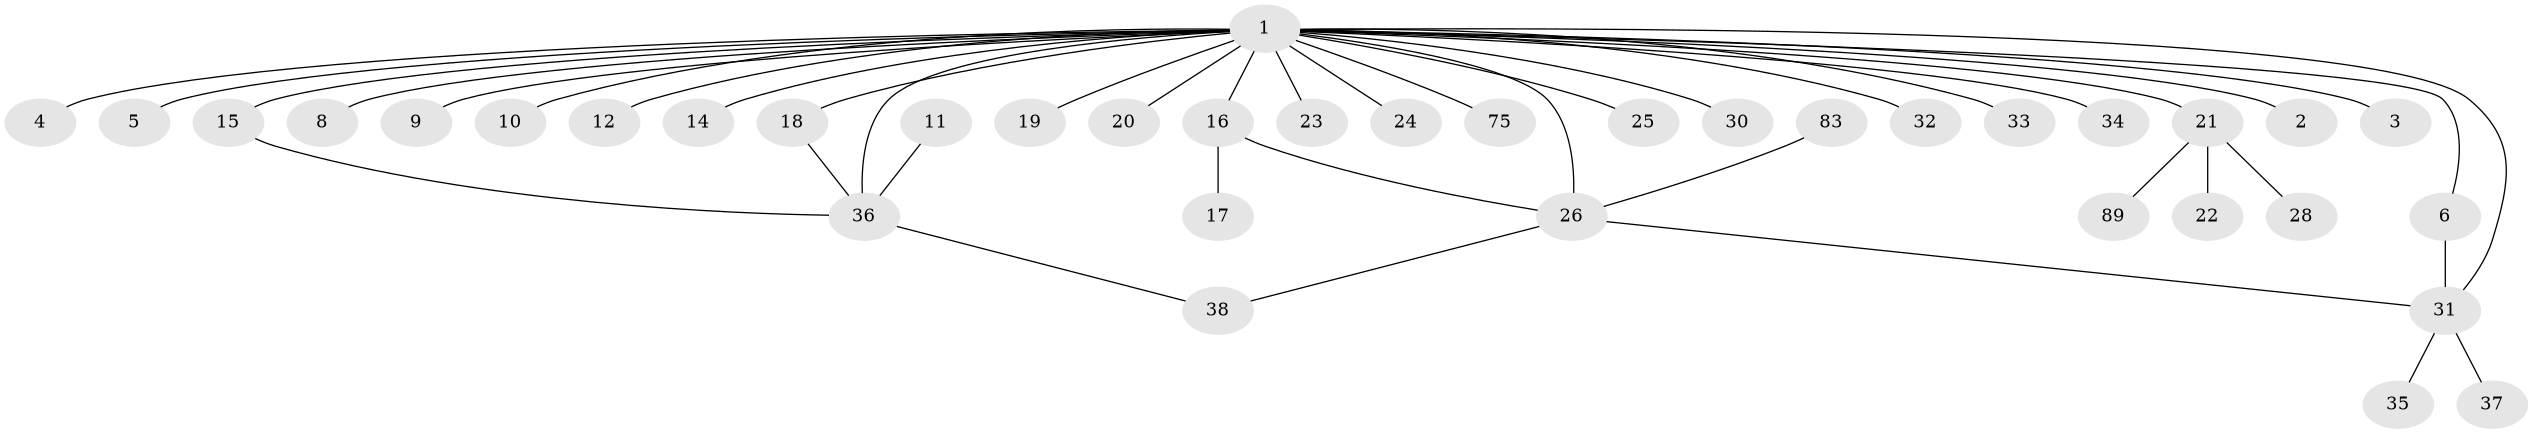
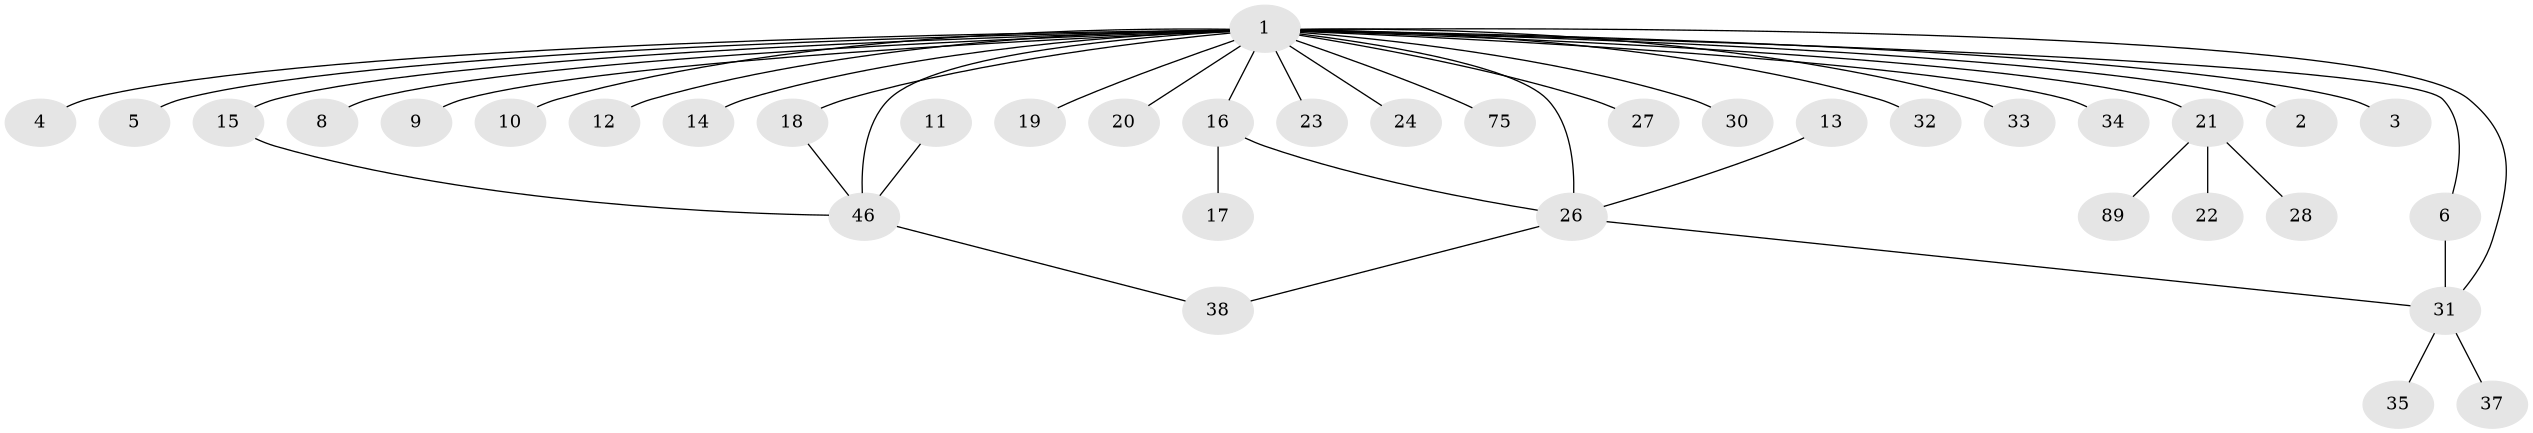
(1644, 123) -> (1644, 123)
(1832, 123) -> (1832, 123)
(864, 217) -> (864, 217)
